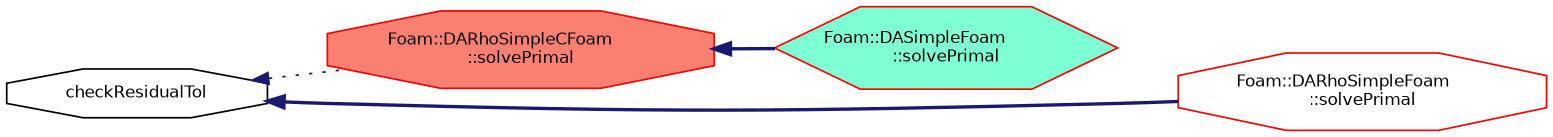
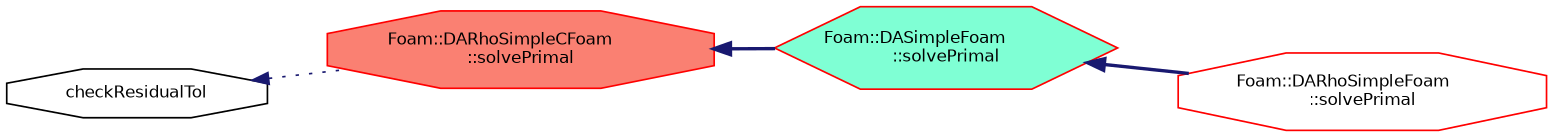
(731, 110) -> (1147, 69)
